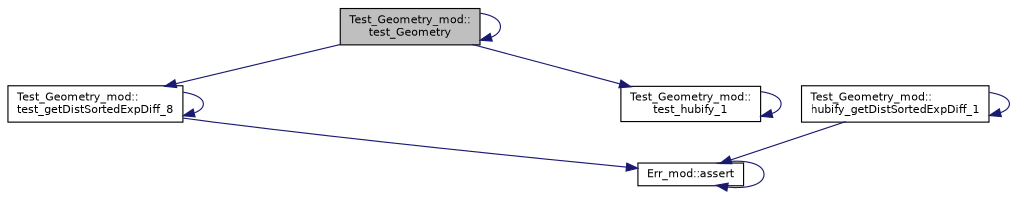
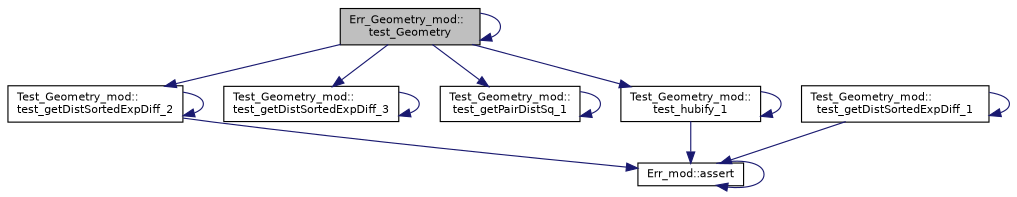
(410, 27) -> (410, 27)
(95, 104) -> (95, 104)
none -> (311, 104)
none -> (510, 104)
(895, 104) -> (895, 104)
none -> (691, 136)
